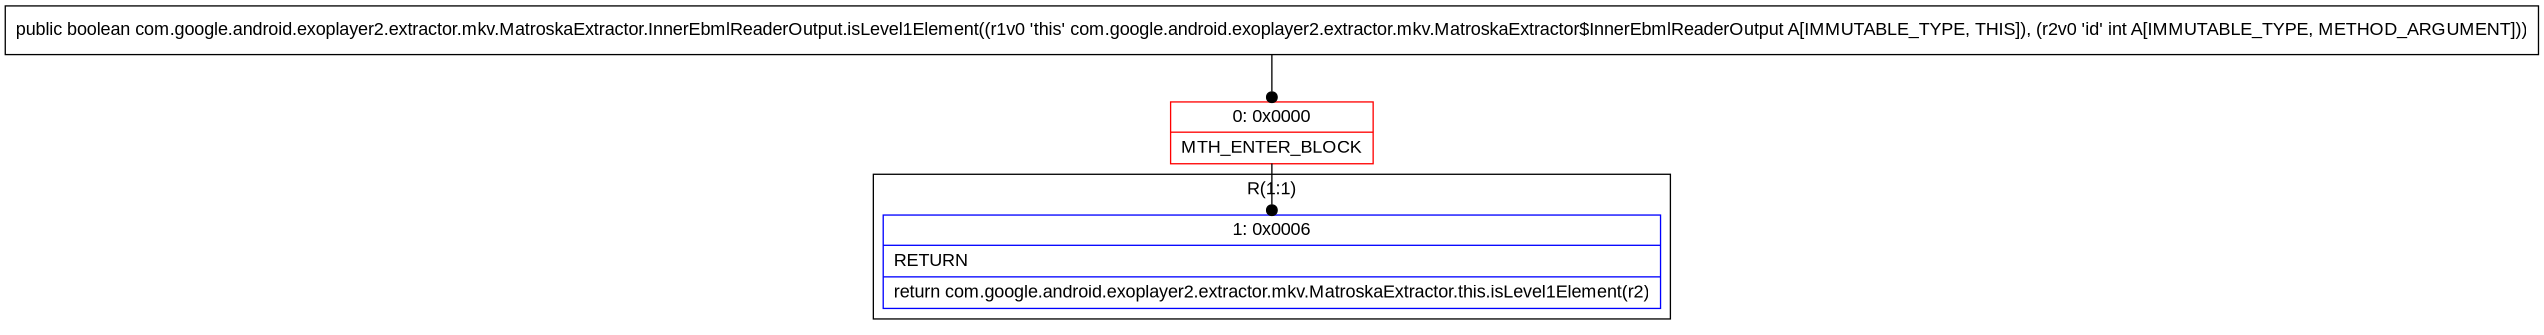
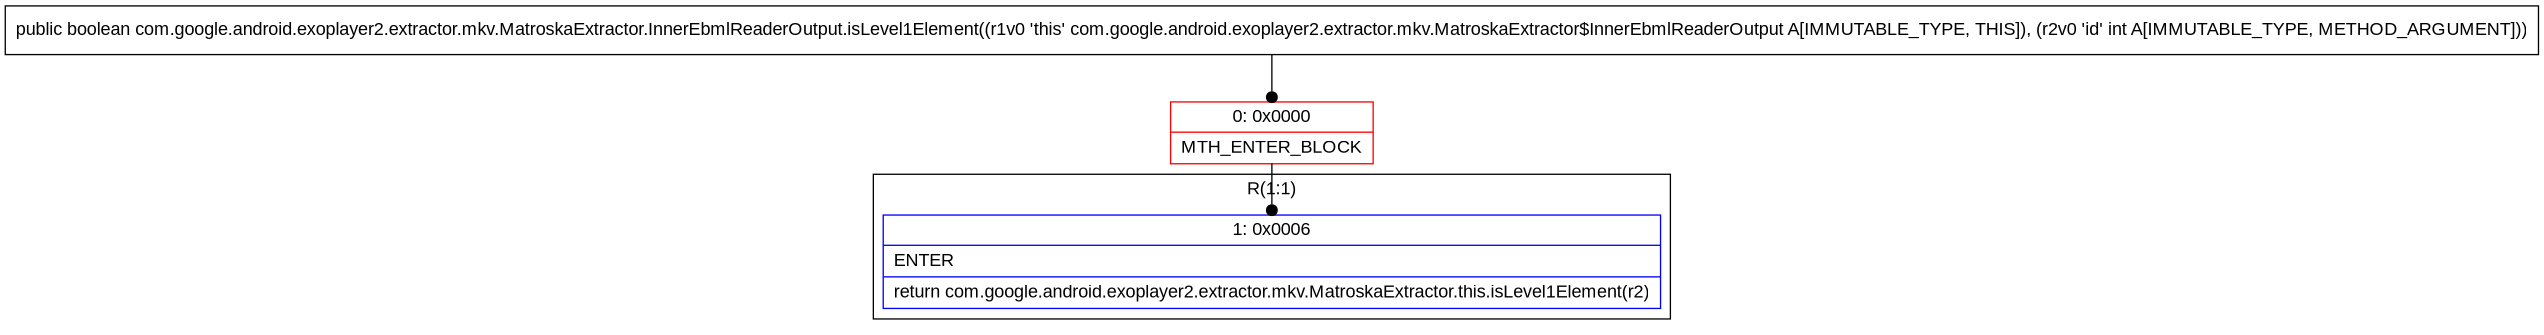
(931, 260) -> (924, 260)
